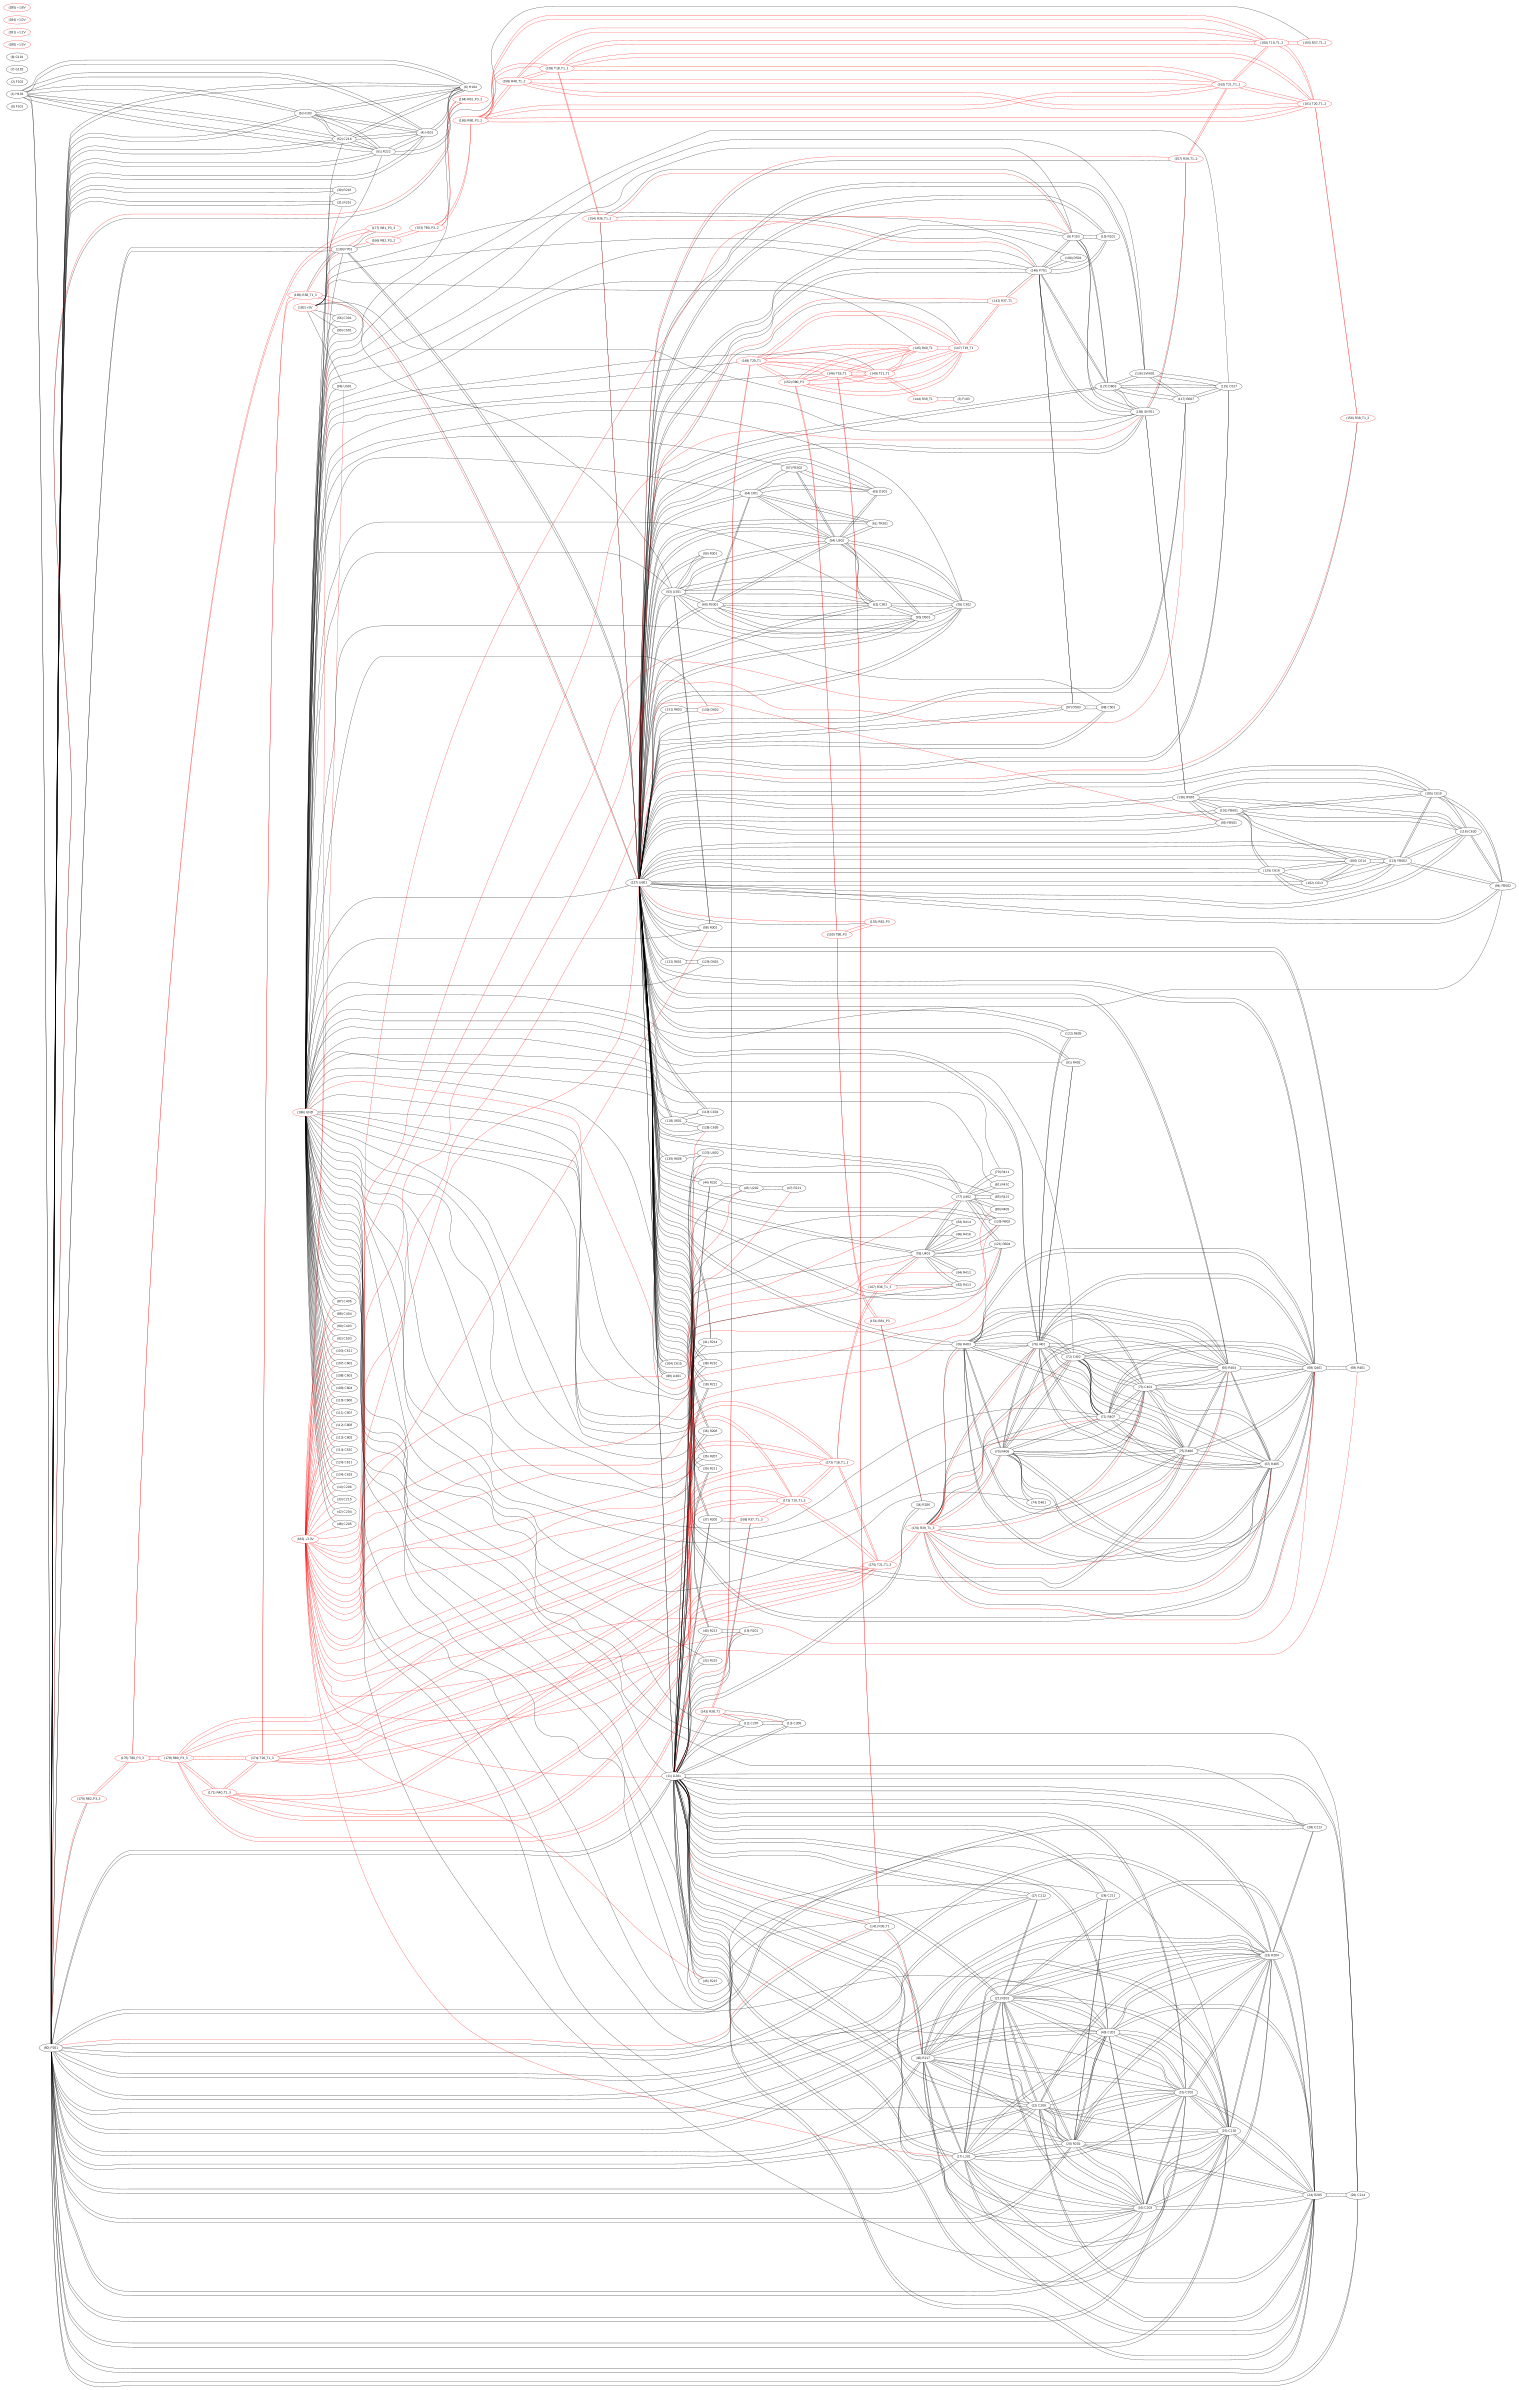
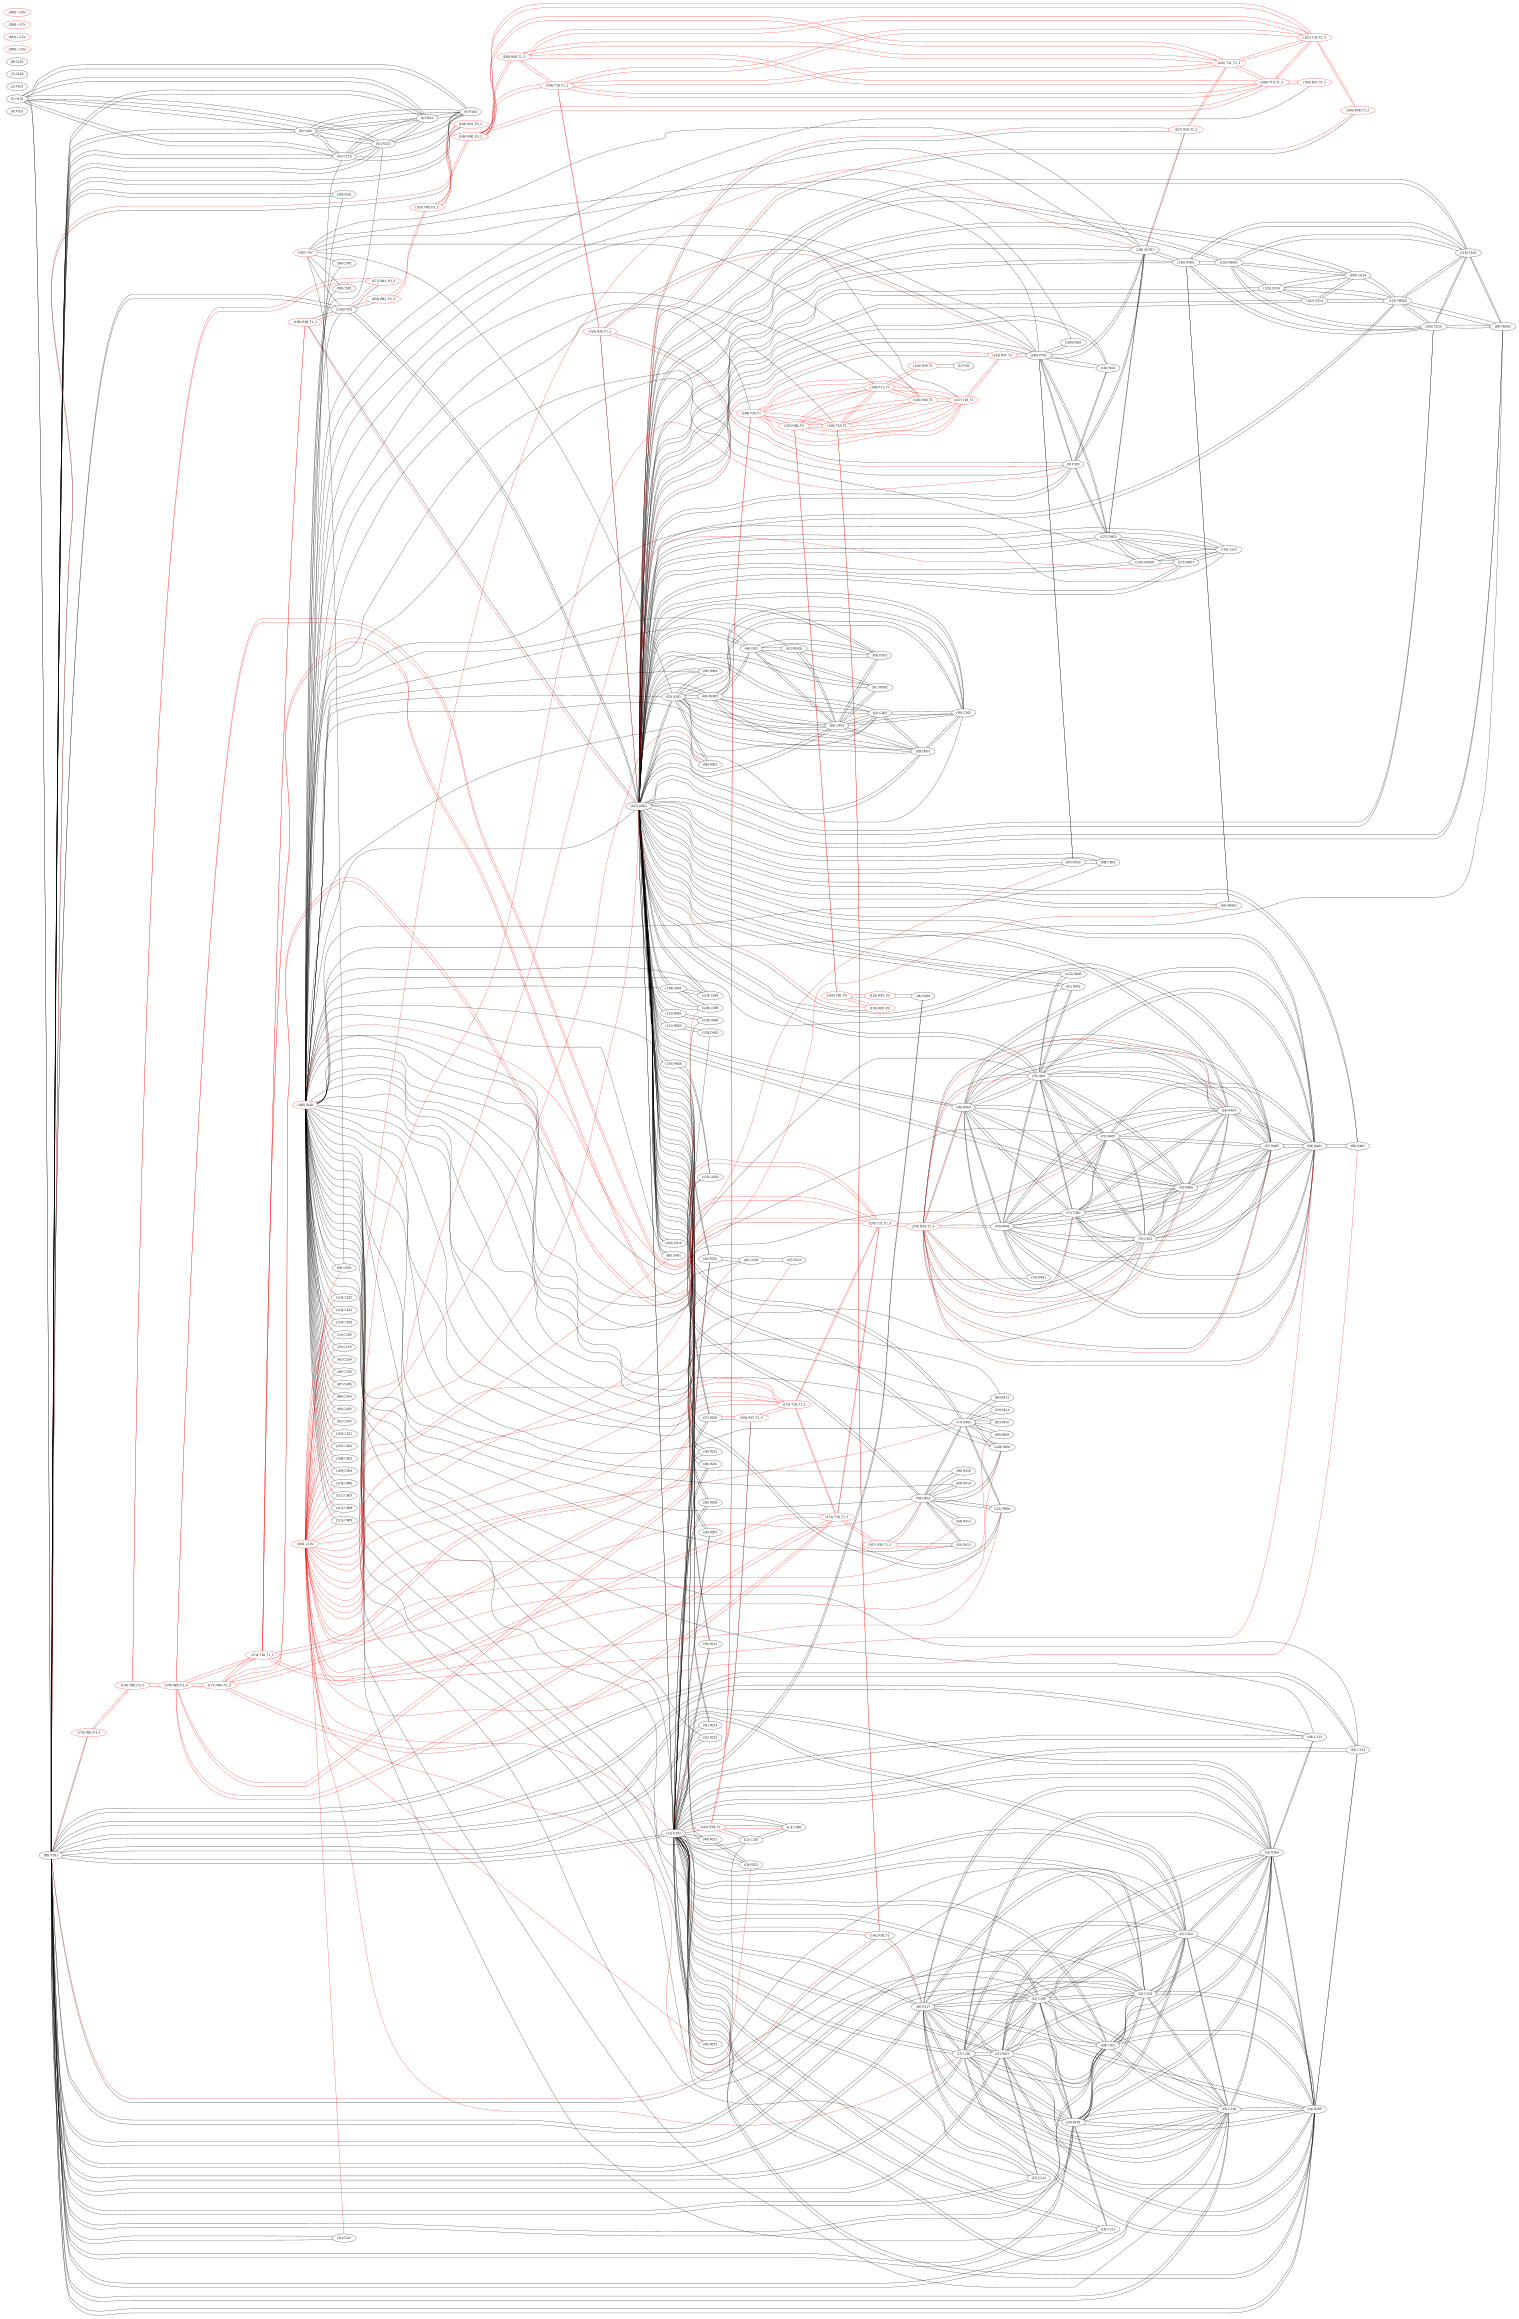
(710, 710) -> (710, 1033)
(440, 938) -> (355, 700)
